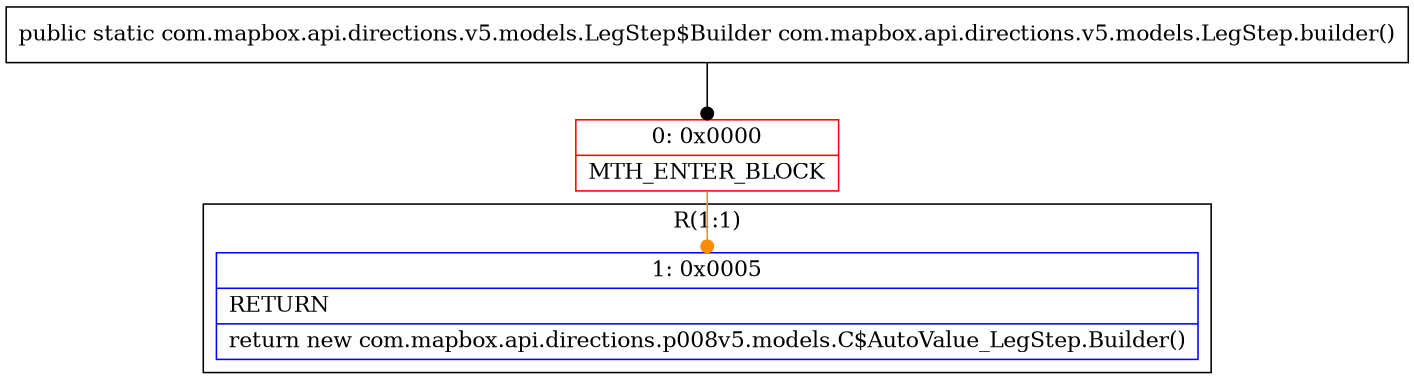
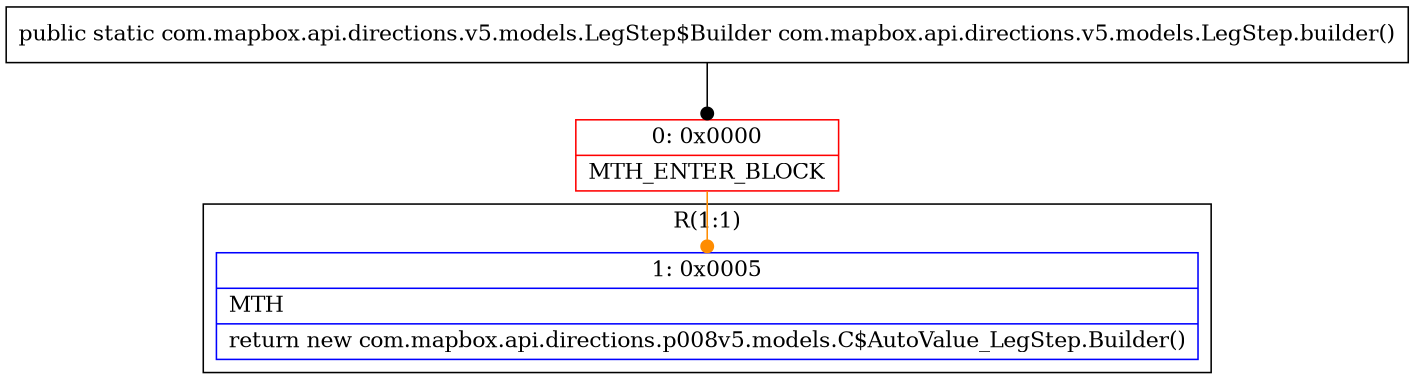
(279, 305) -> (257, 305)
